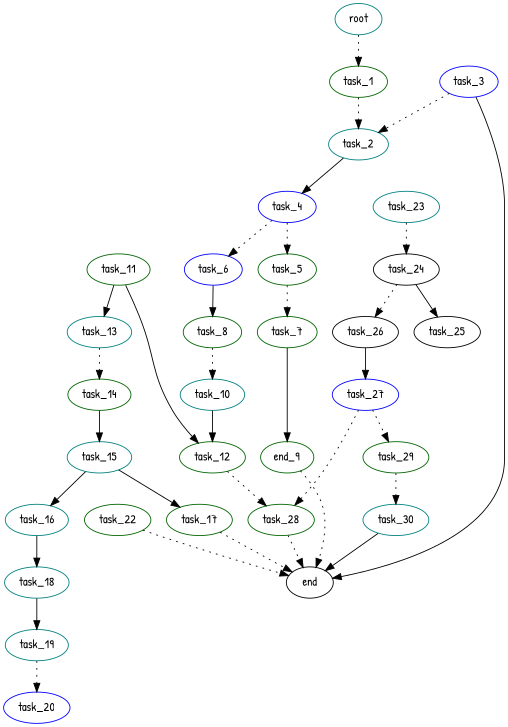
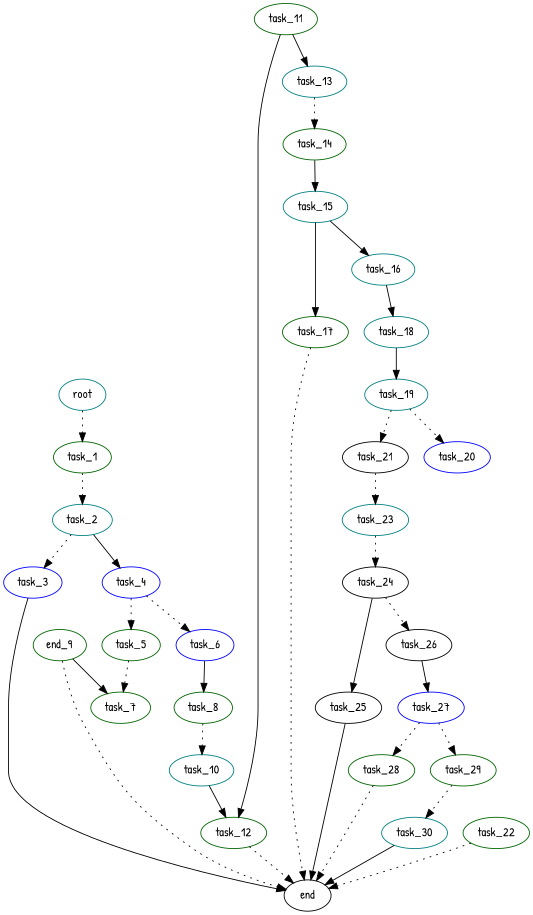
(418, 111) -> (60, 548)
(287, 390) -> (87, 673)
none -> (375, 457)
(244, 486) -> (268, 862)
none -> (329, 797)
